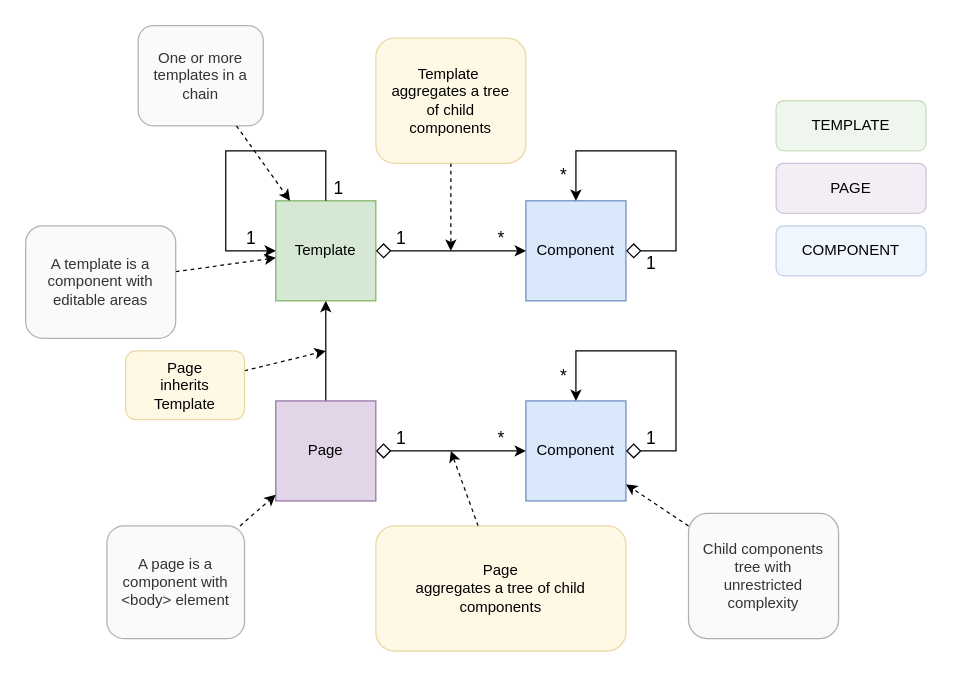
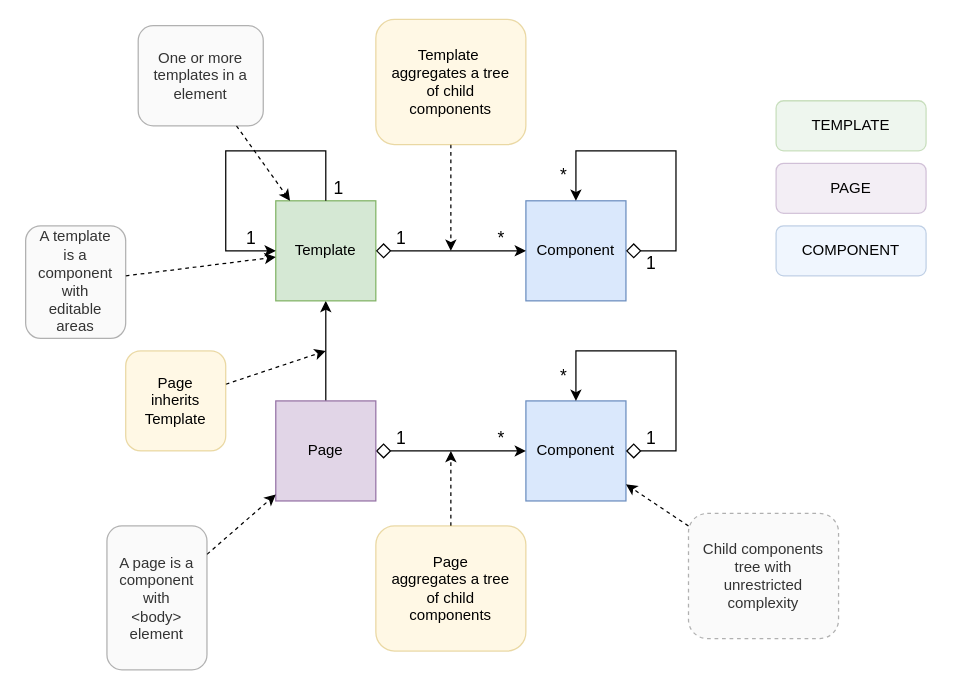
(201, 76) -> (201, 76)
(451, 101) -> (451, 82)
(101, 282) -> (76, 282)
(185, 385) -> (176, 401)
(763, 576) -> (763, 576)
(176, 582) -> (157, 598)
(501, 588) -> (451, 588)
